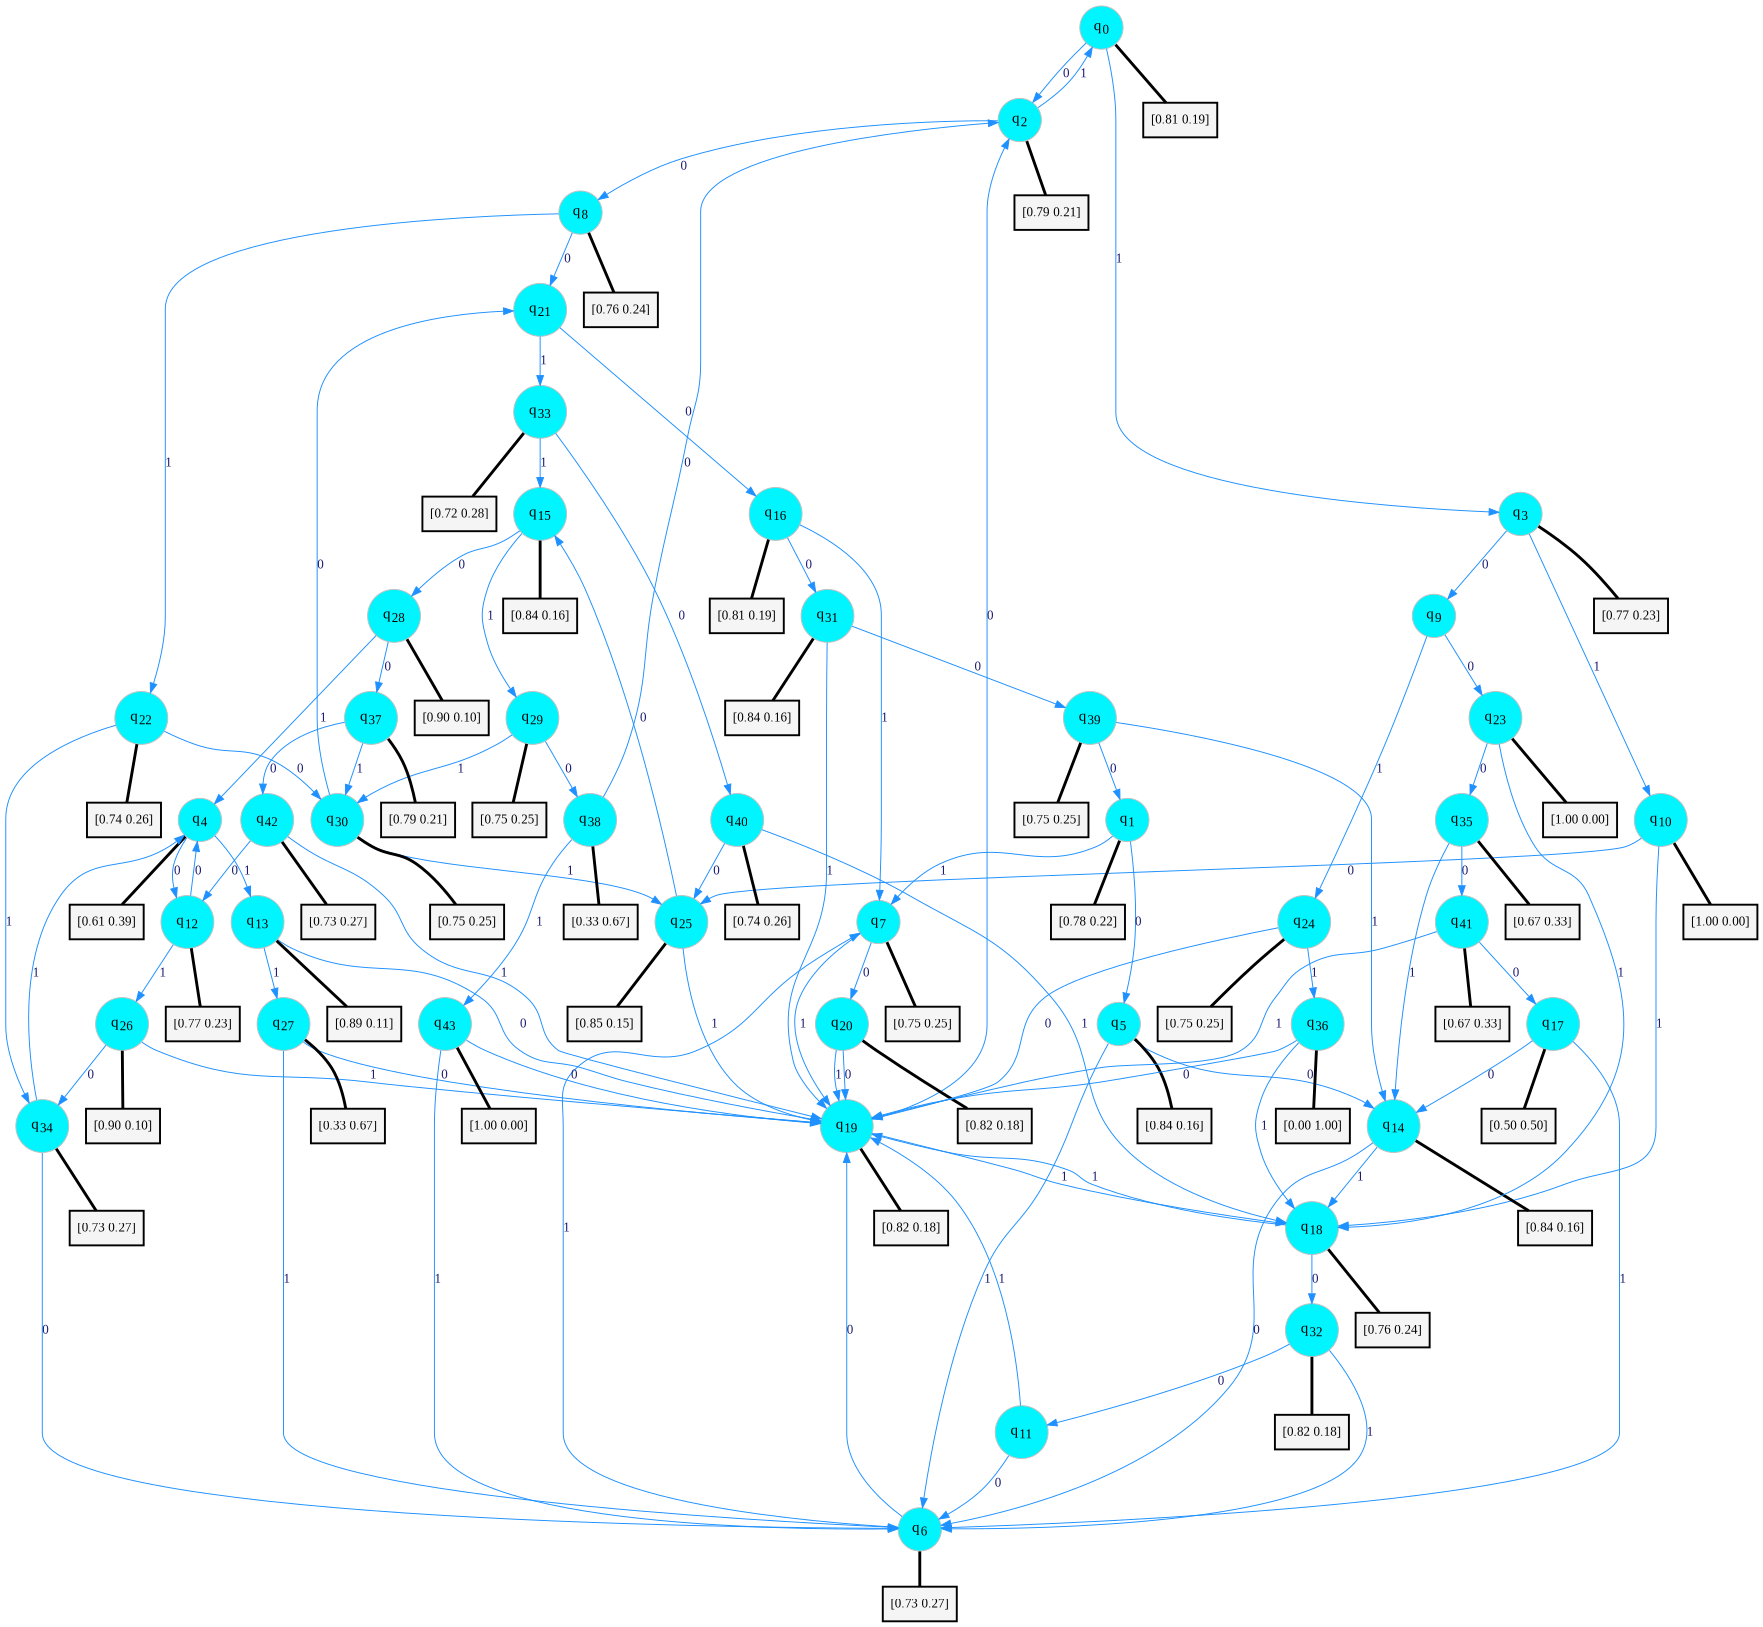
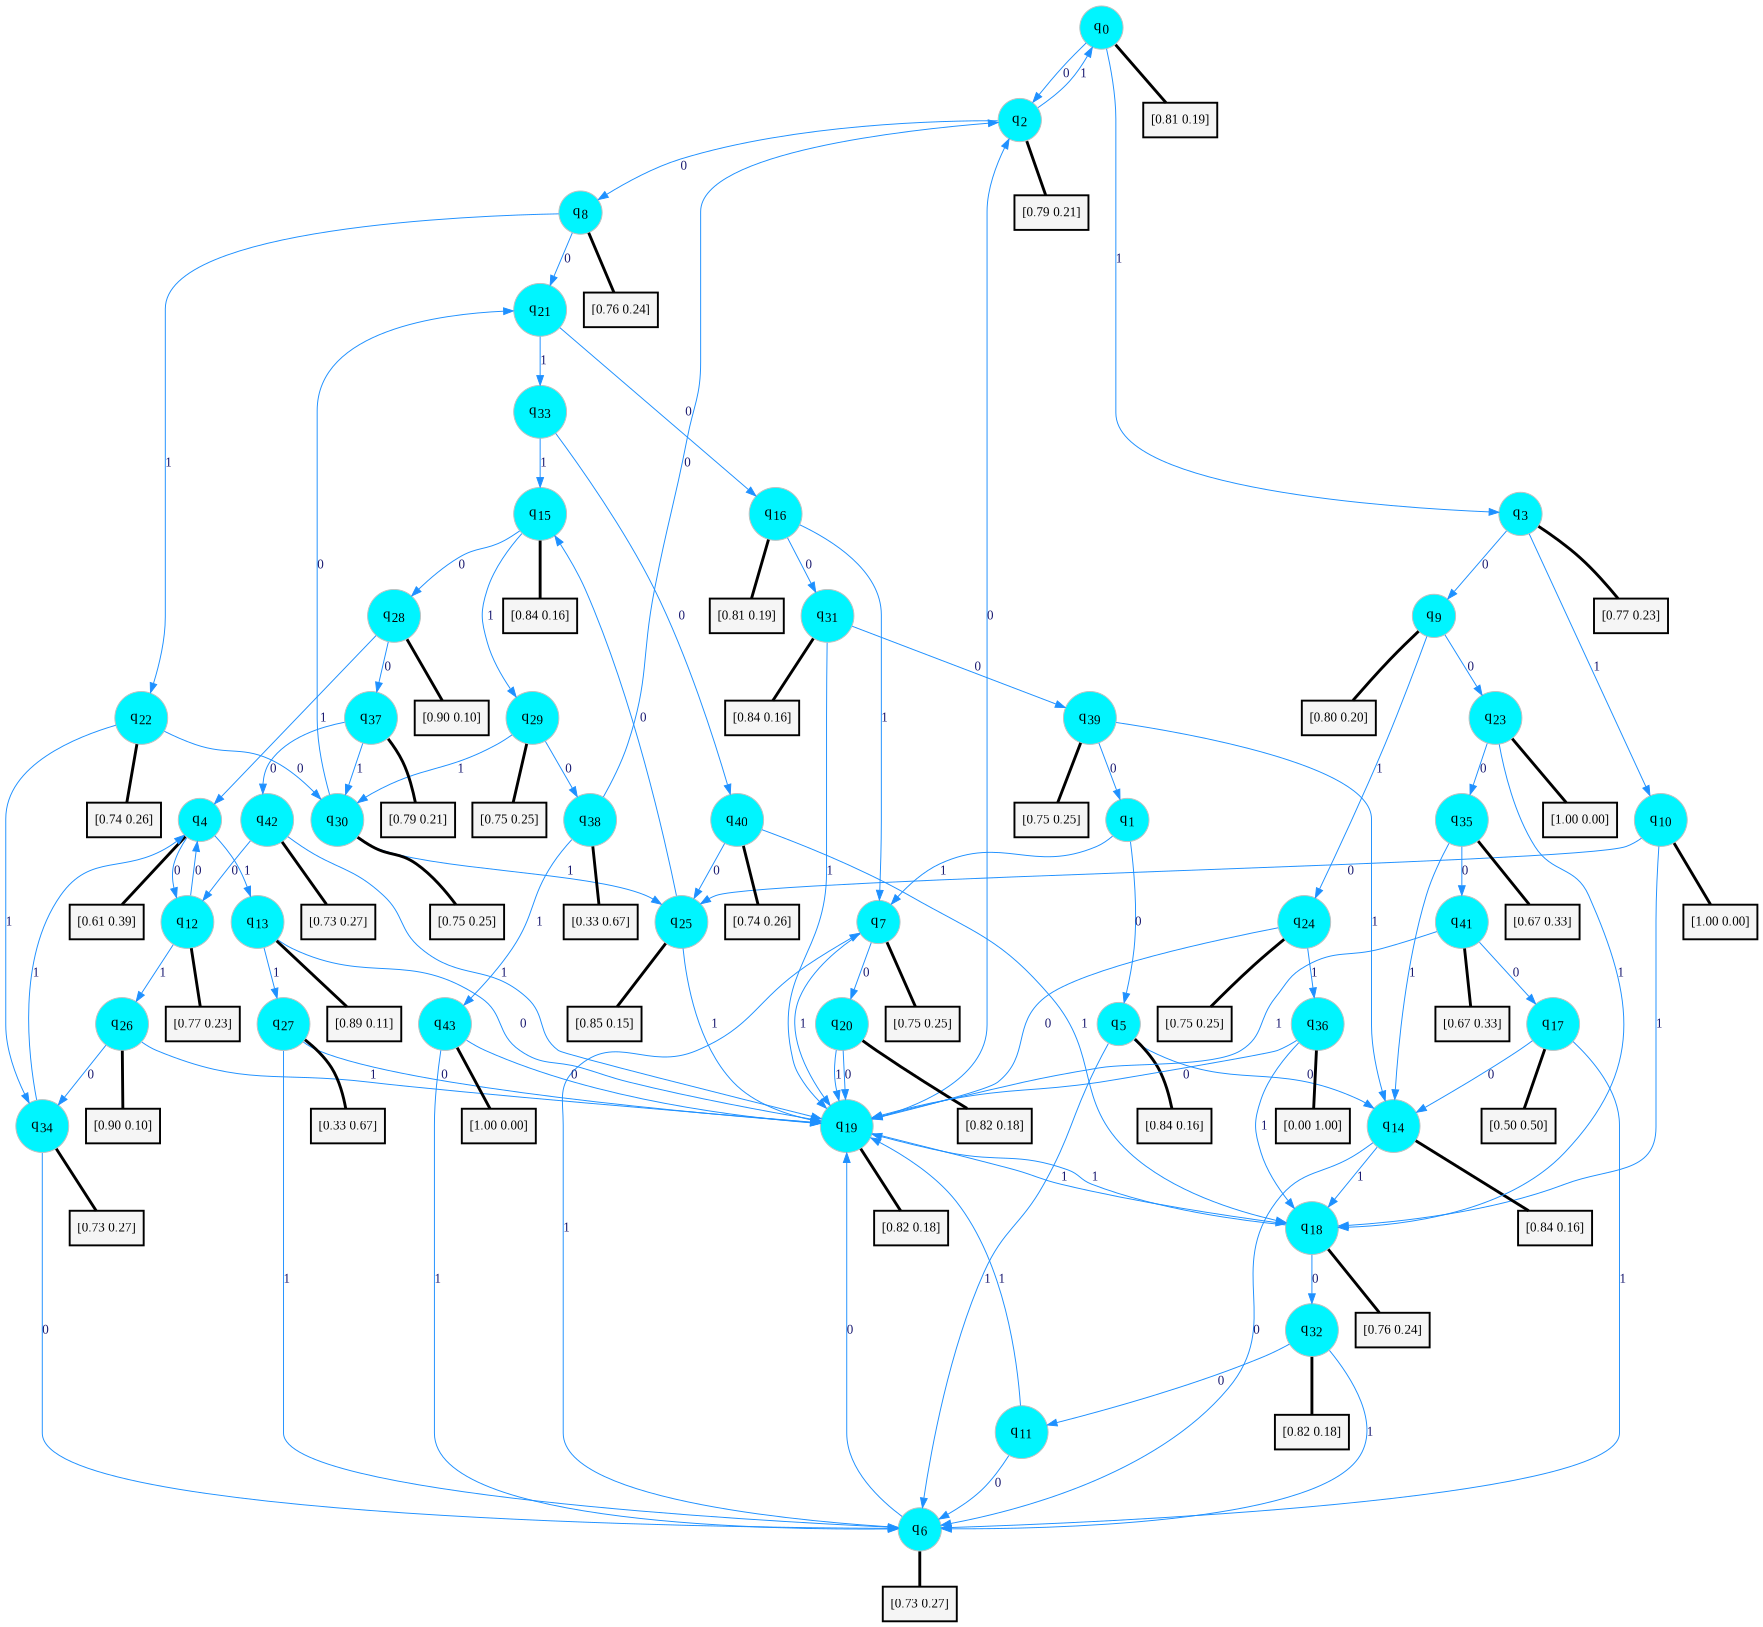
(459, 514) -> none
none -> (1339, 718)
(1088, 922) -> none
